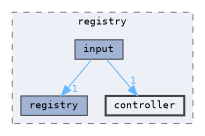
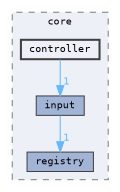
(103, 22) -> (60, 22)
(119, 74) -> (60, 73)
